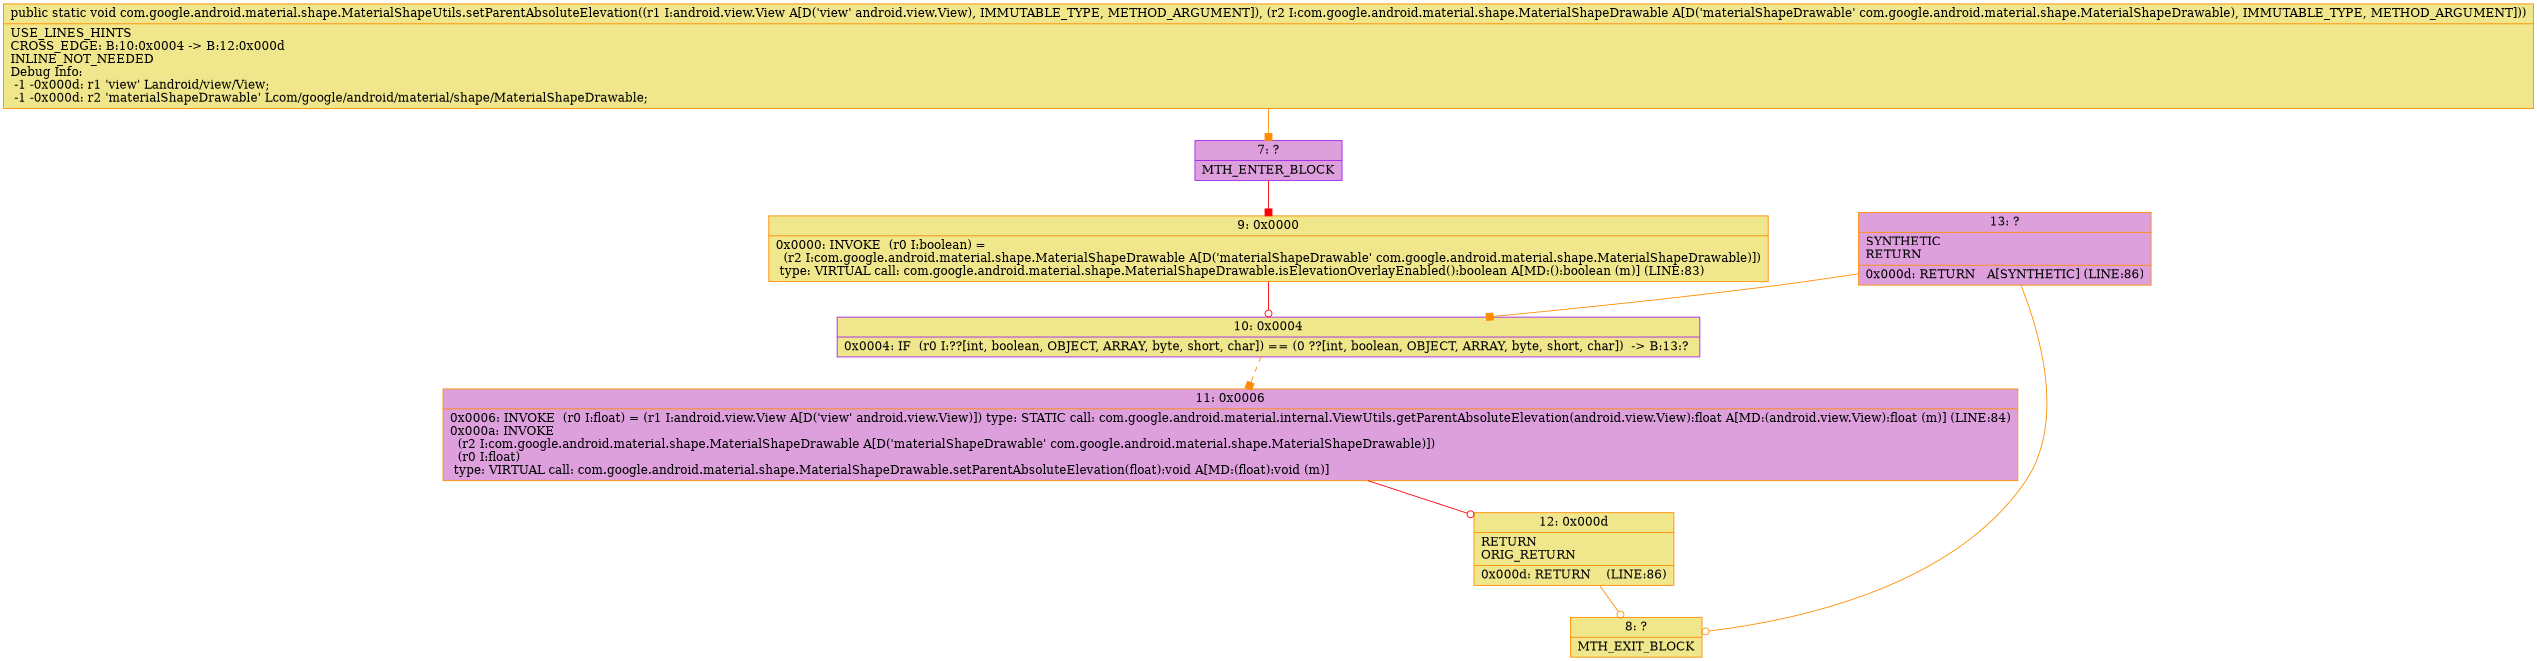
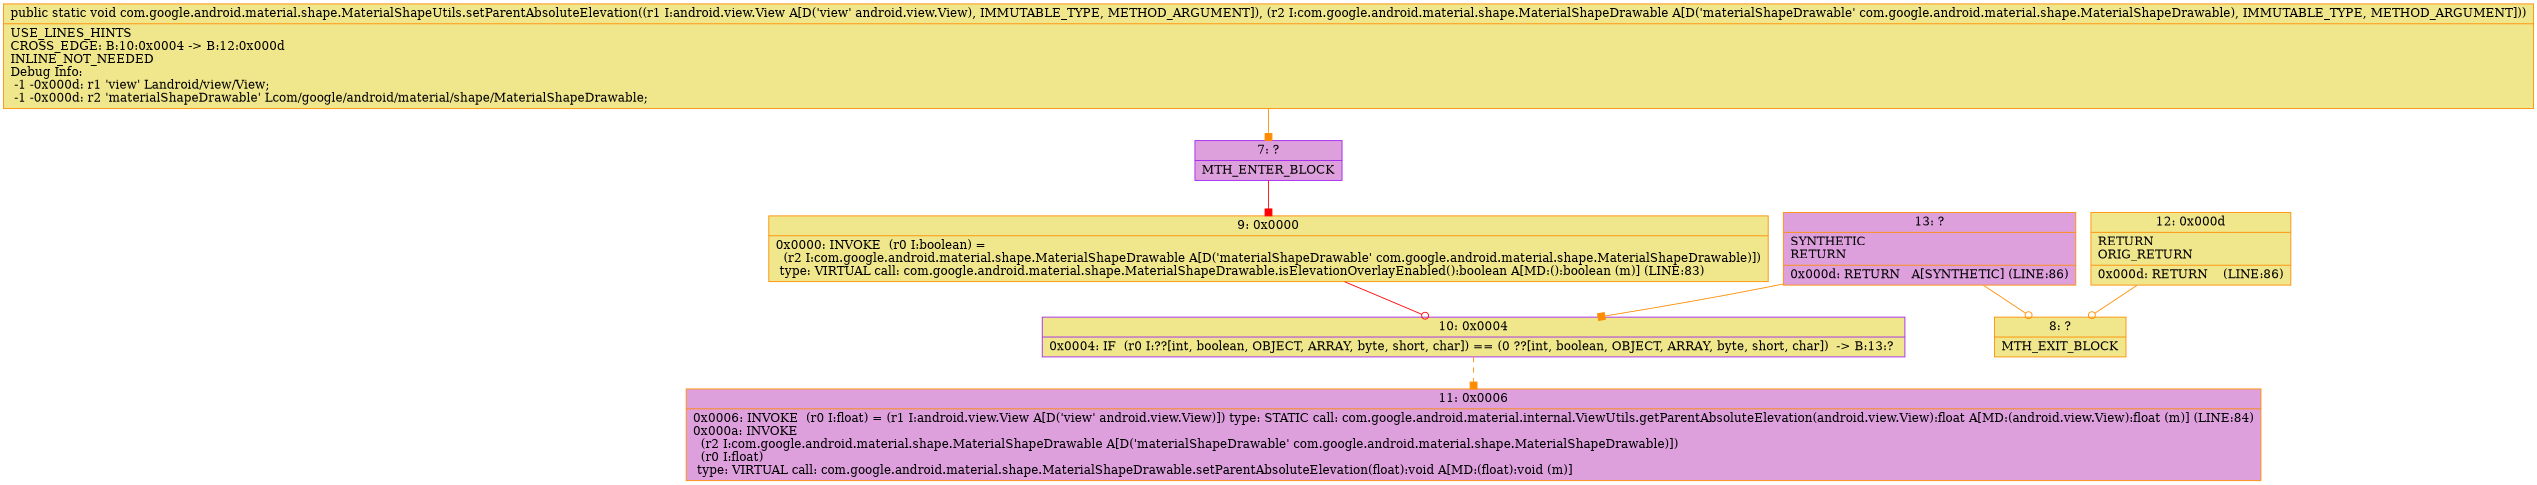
(1418, 497) -> none
